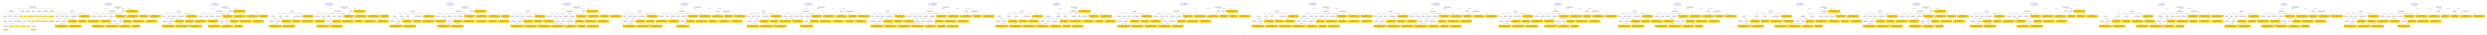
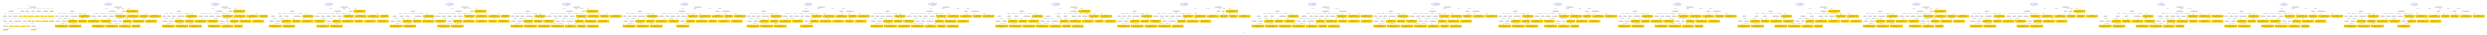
(27, 11) -> (27, 11)
